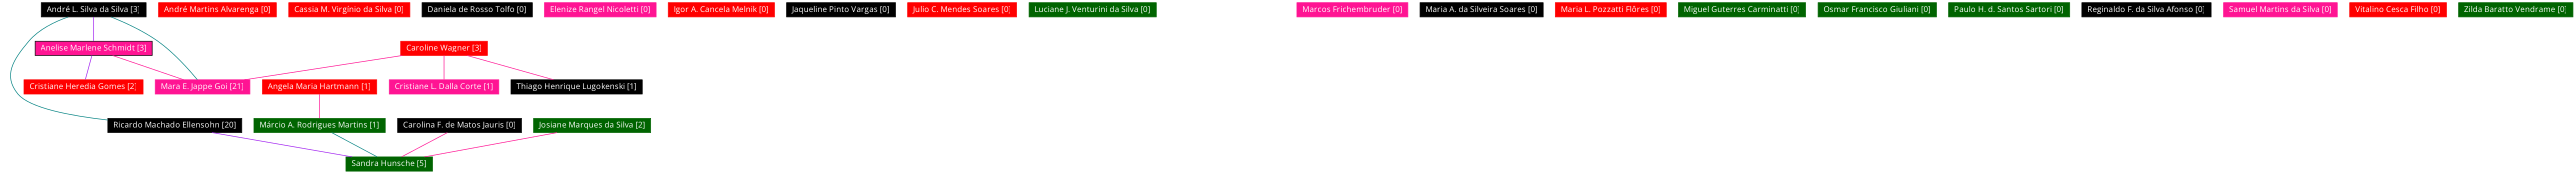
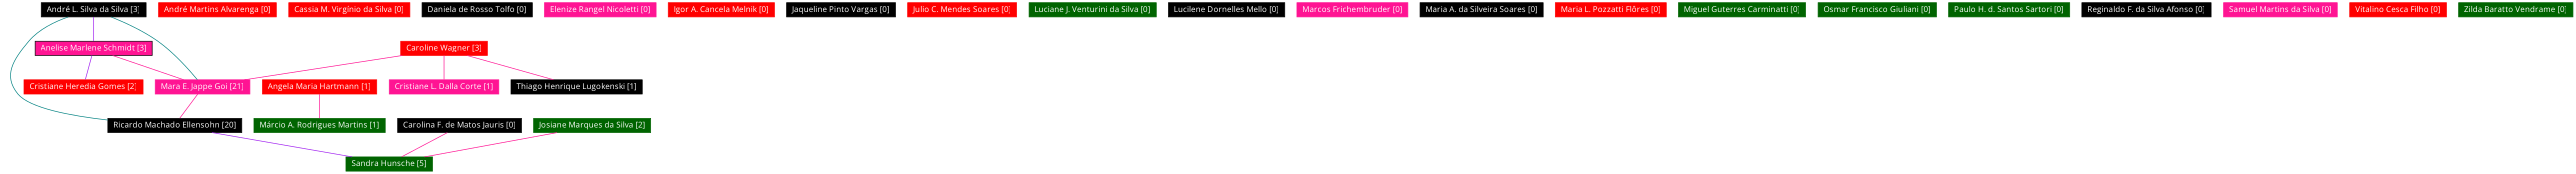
none -> (1227, 10)
none -> (189, 106)
(354, 145) -> none
